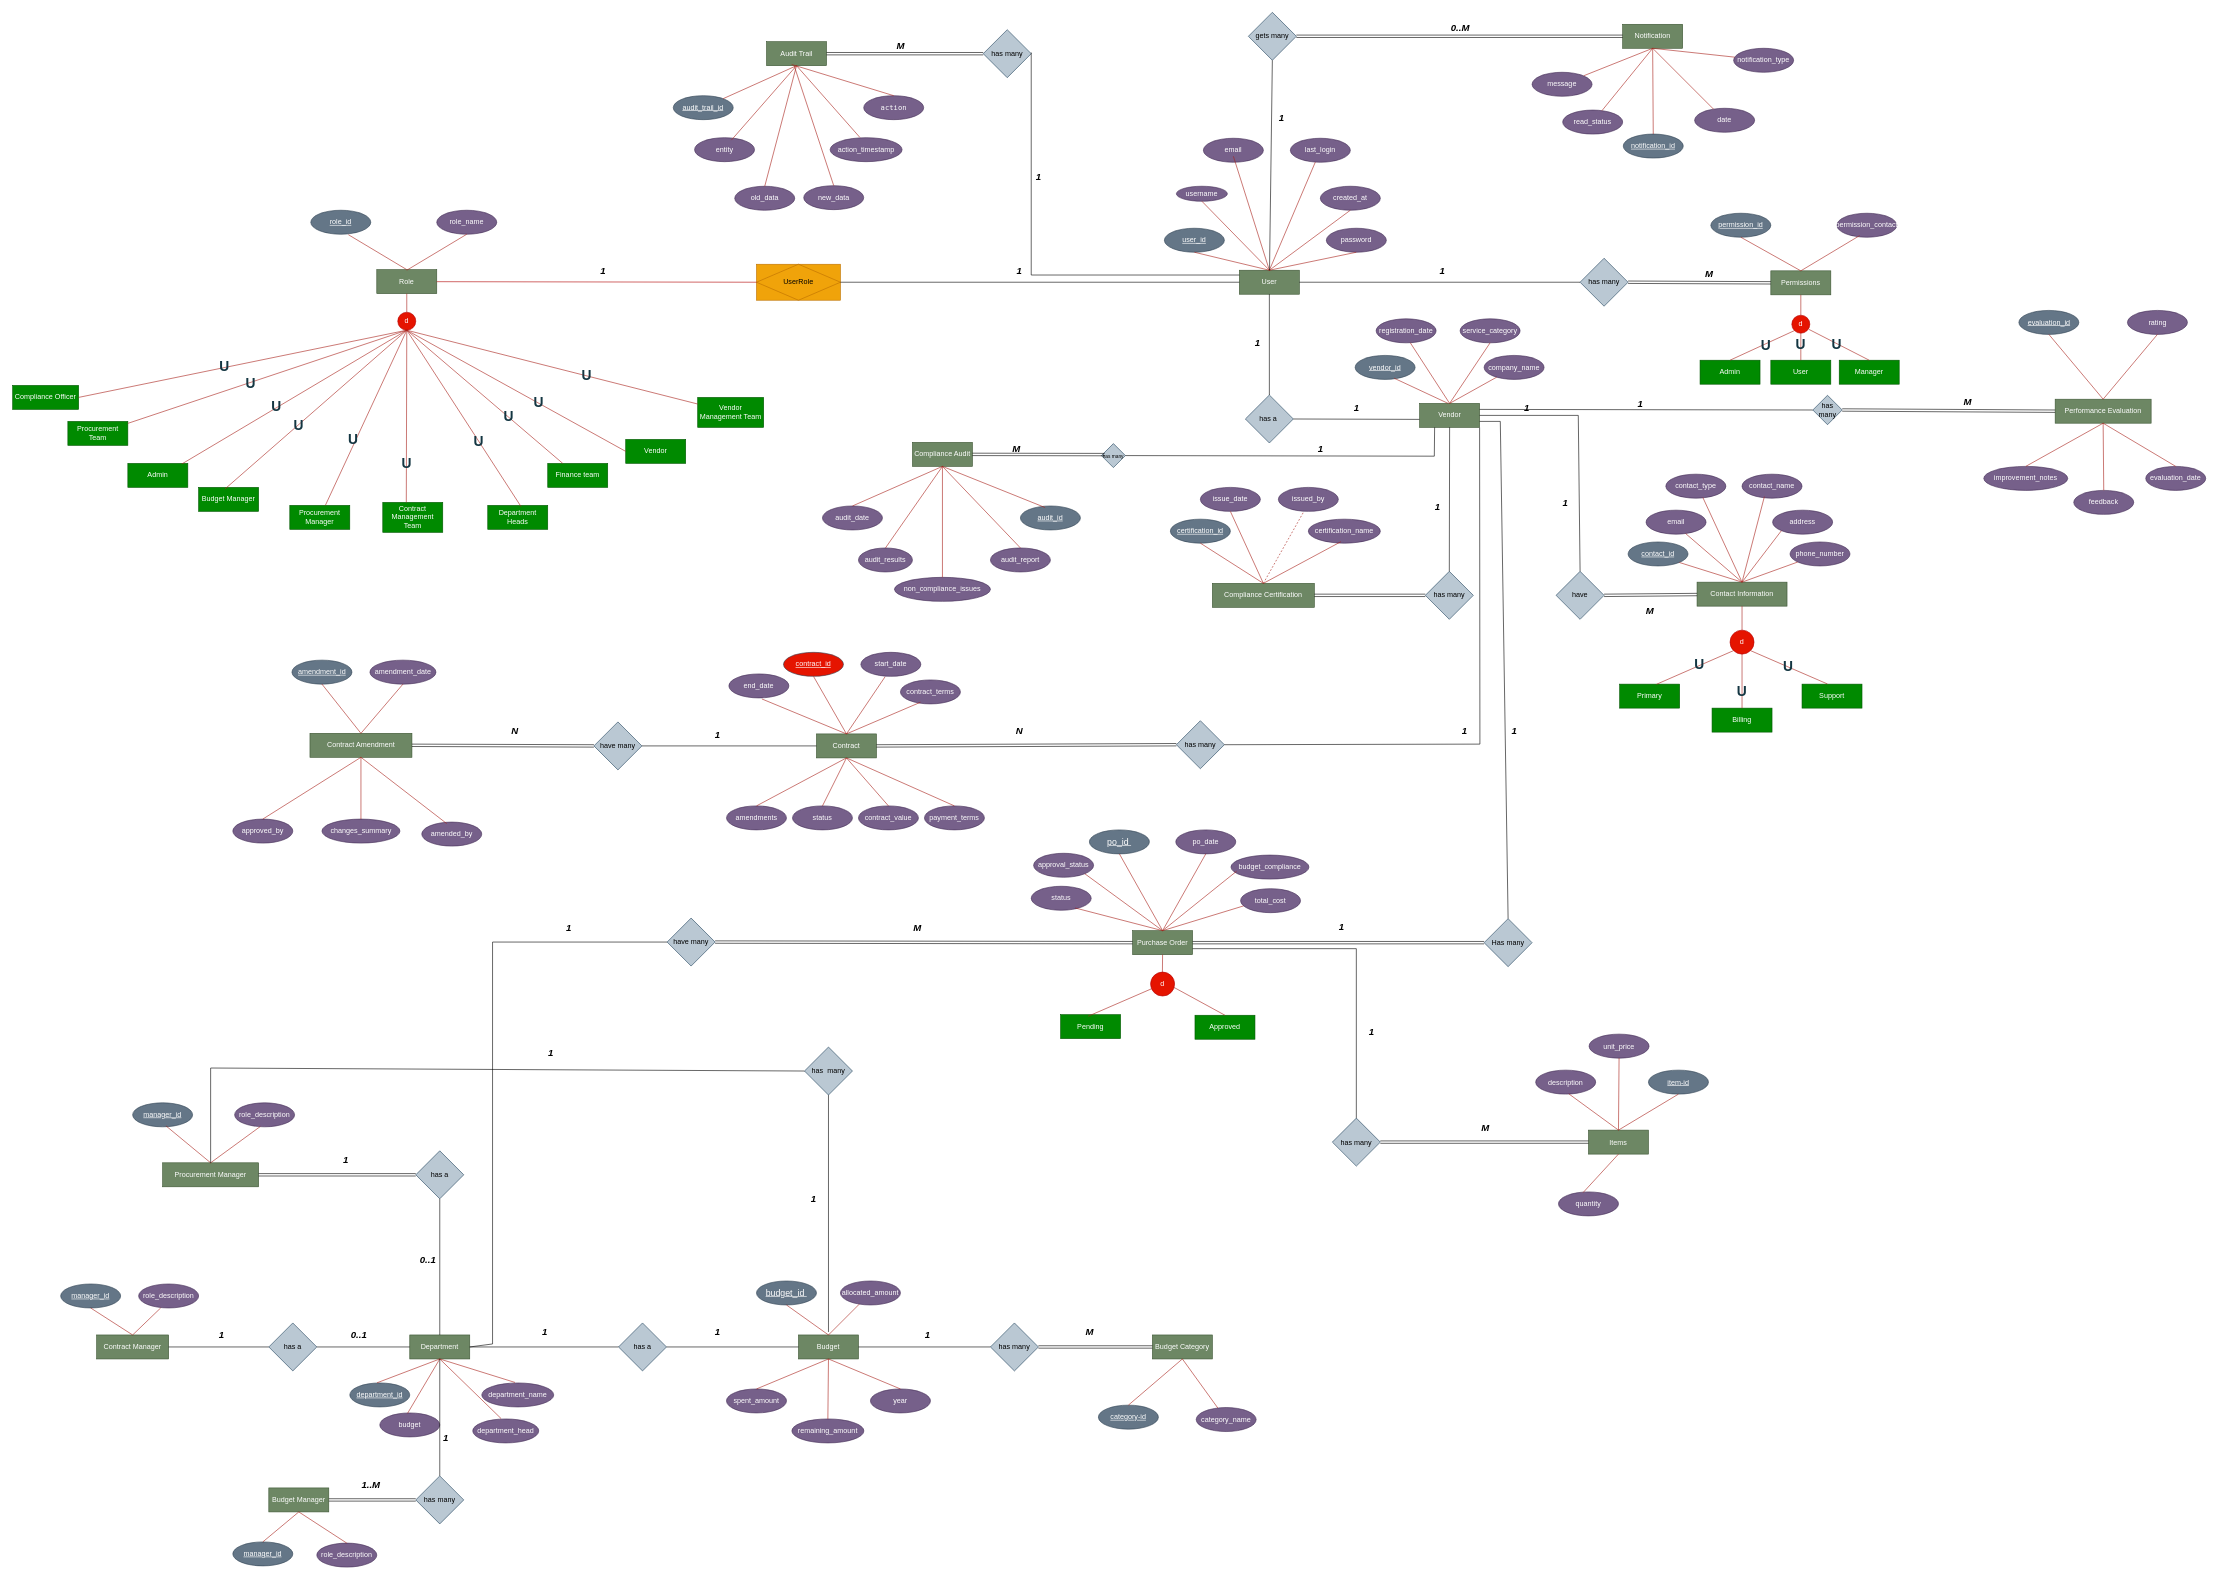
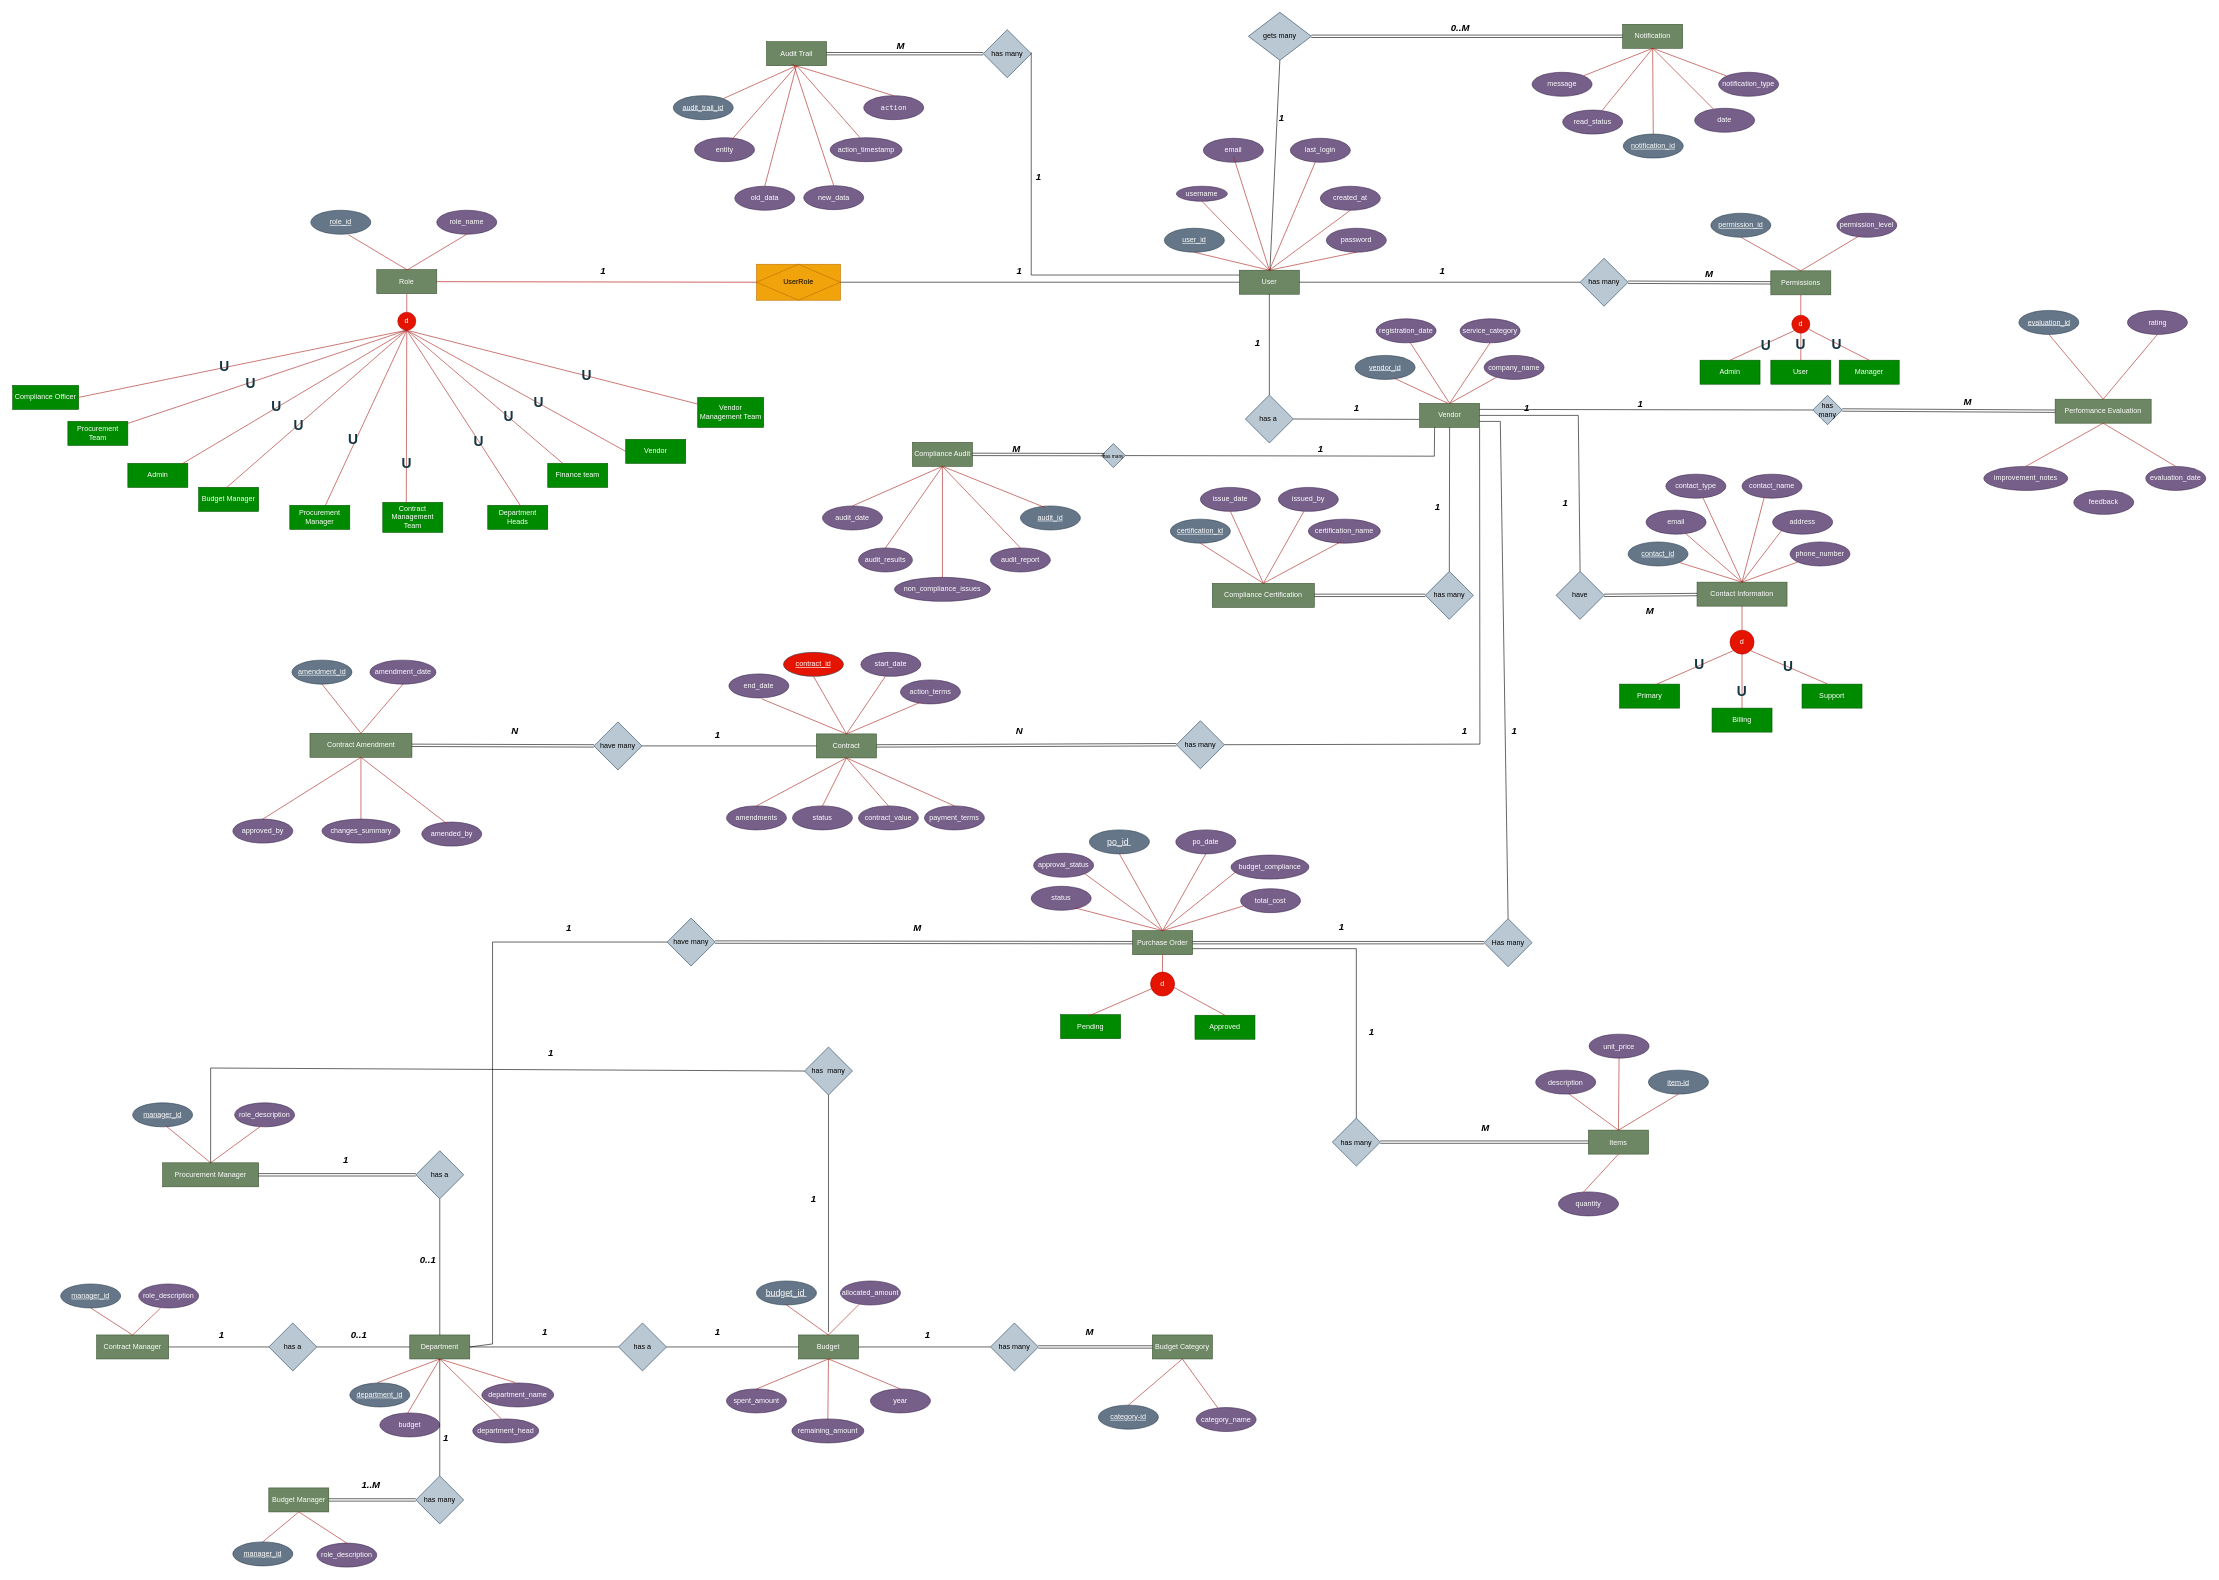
(1272, 36) -> (1280, 36)
(1764, 60) -> (1749, 84)
(1867, 225) -> (1867, 225)
(2104, 458) -> none
(1285, 546) -> (1285, 546)
(930, 692) -> (930, 692)
